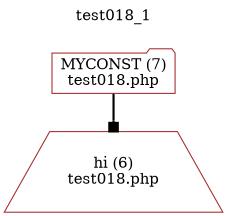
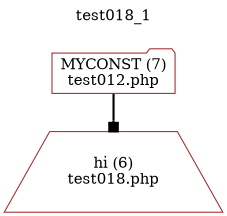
(114, 73) -> (114, 73)
